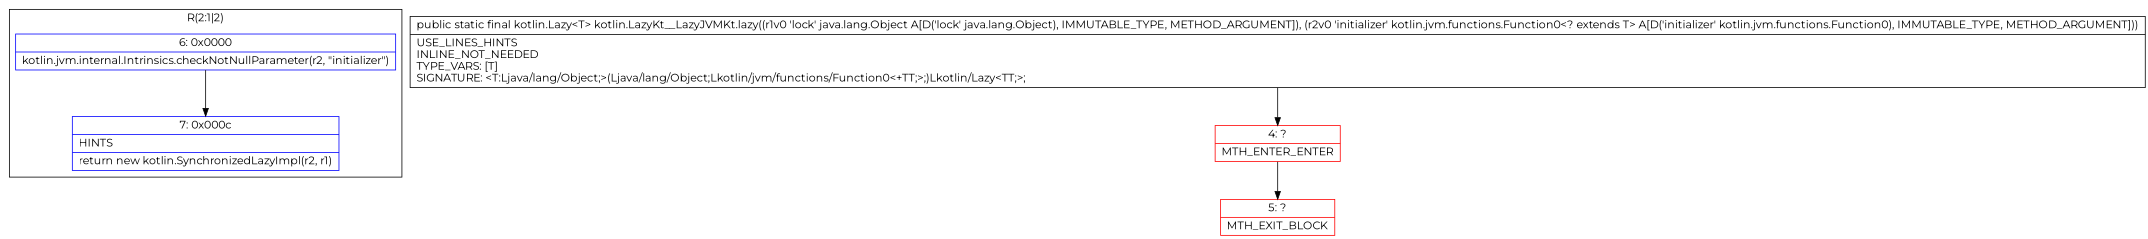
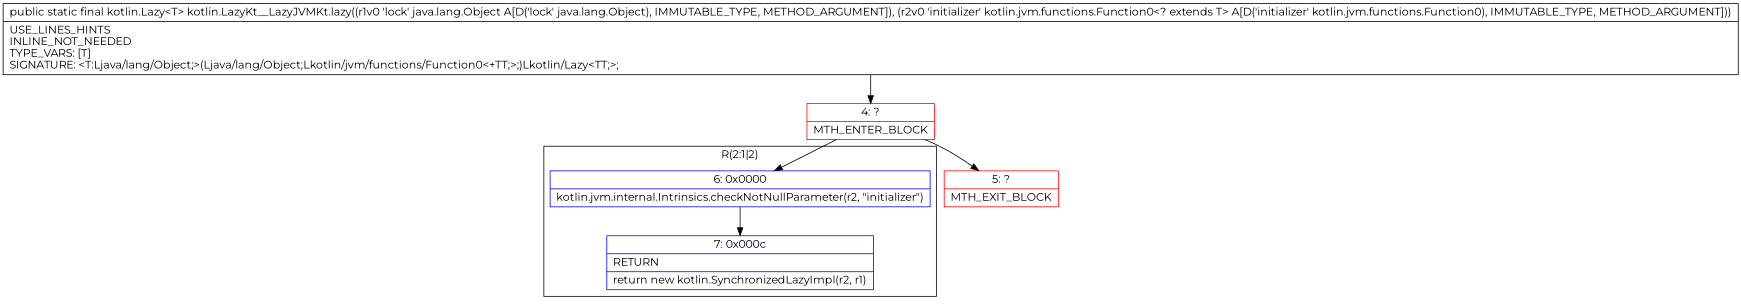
(96, 143) -> (636, 262)
(1278, 152) -> (871, 130)
none -> (809, 153)
